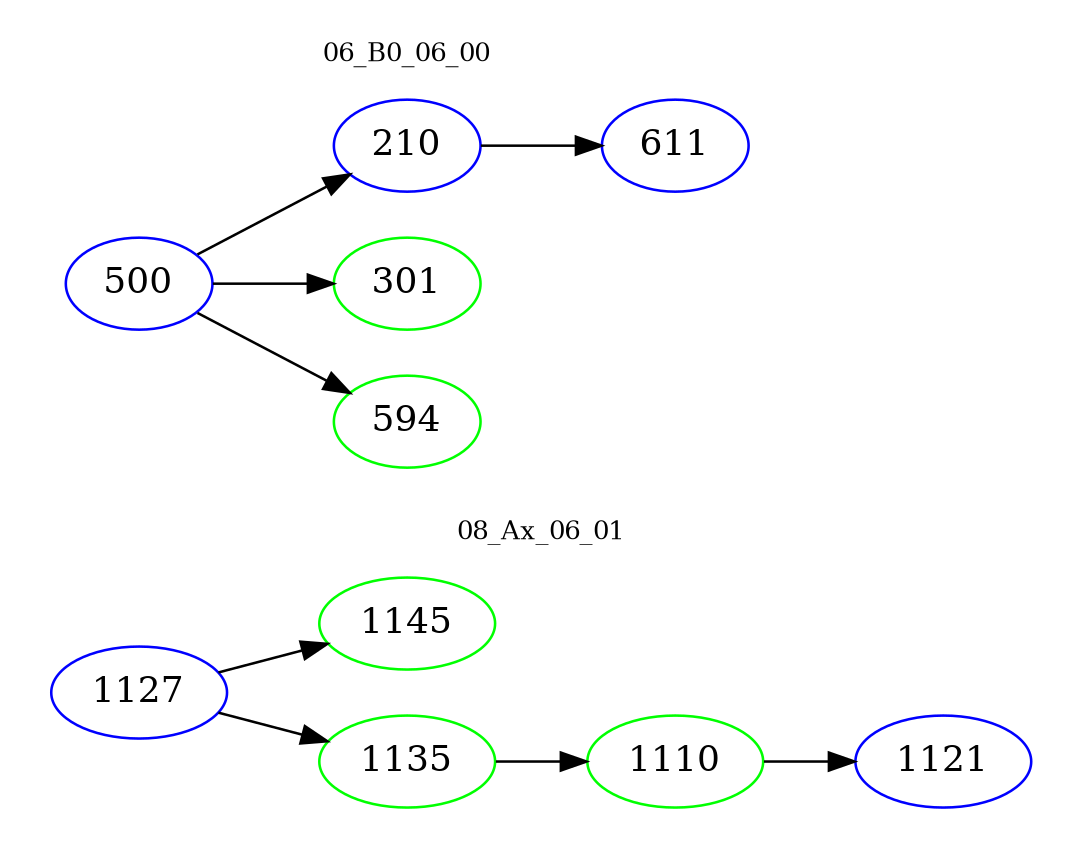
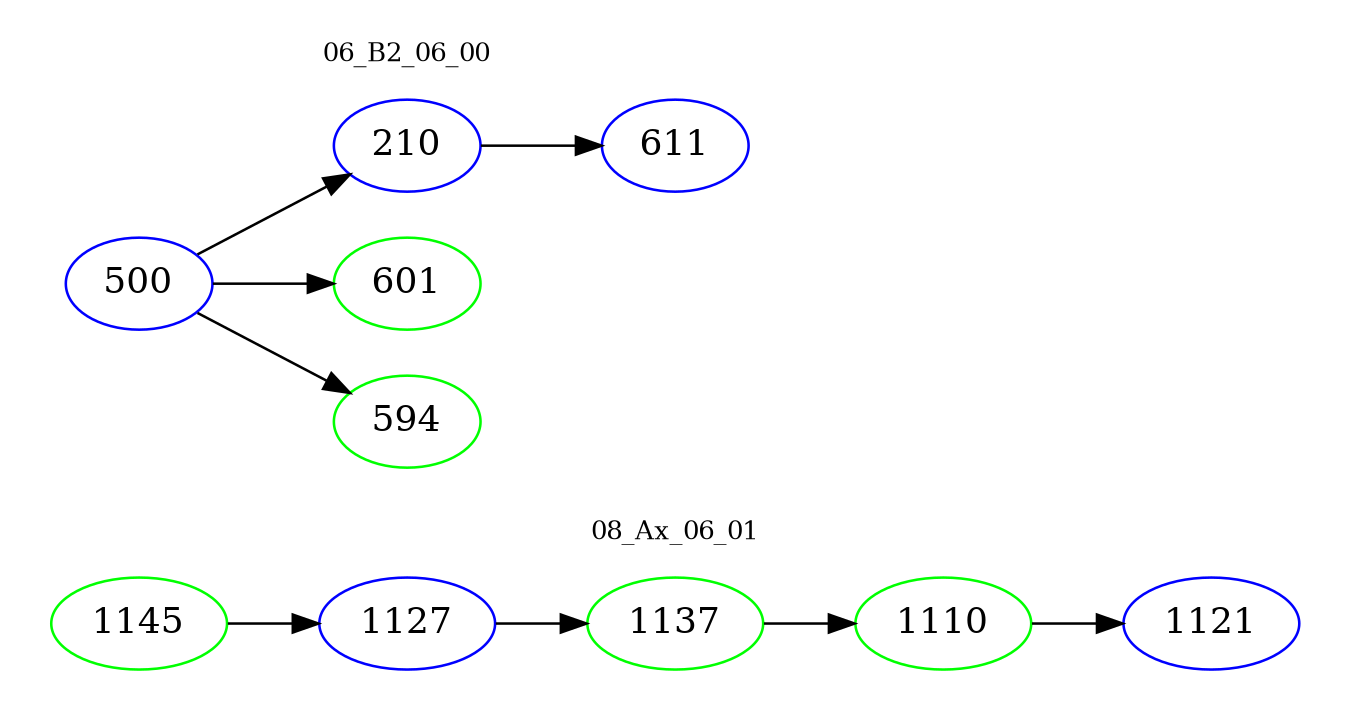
(407, 55) -> (407, 55)
(407, 284) -> (407, 284)
(260, 661) -> (260, 624)
(407, 762) -> (675, 624)
